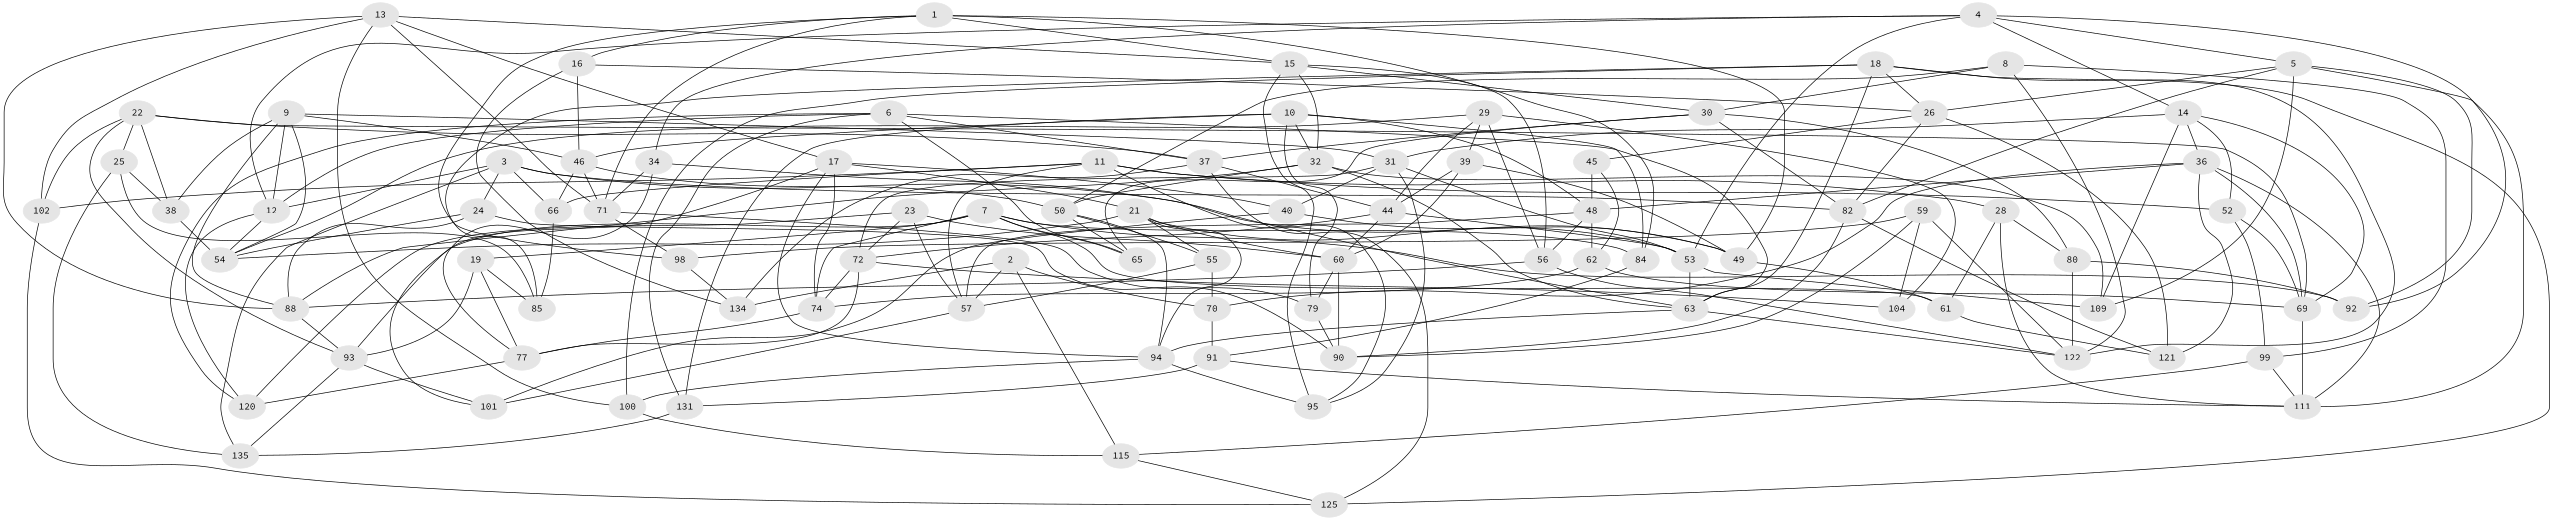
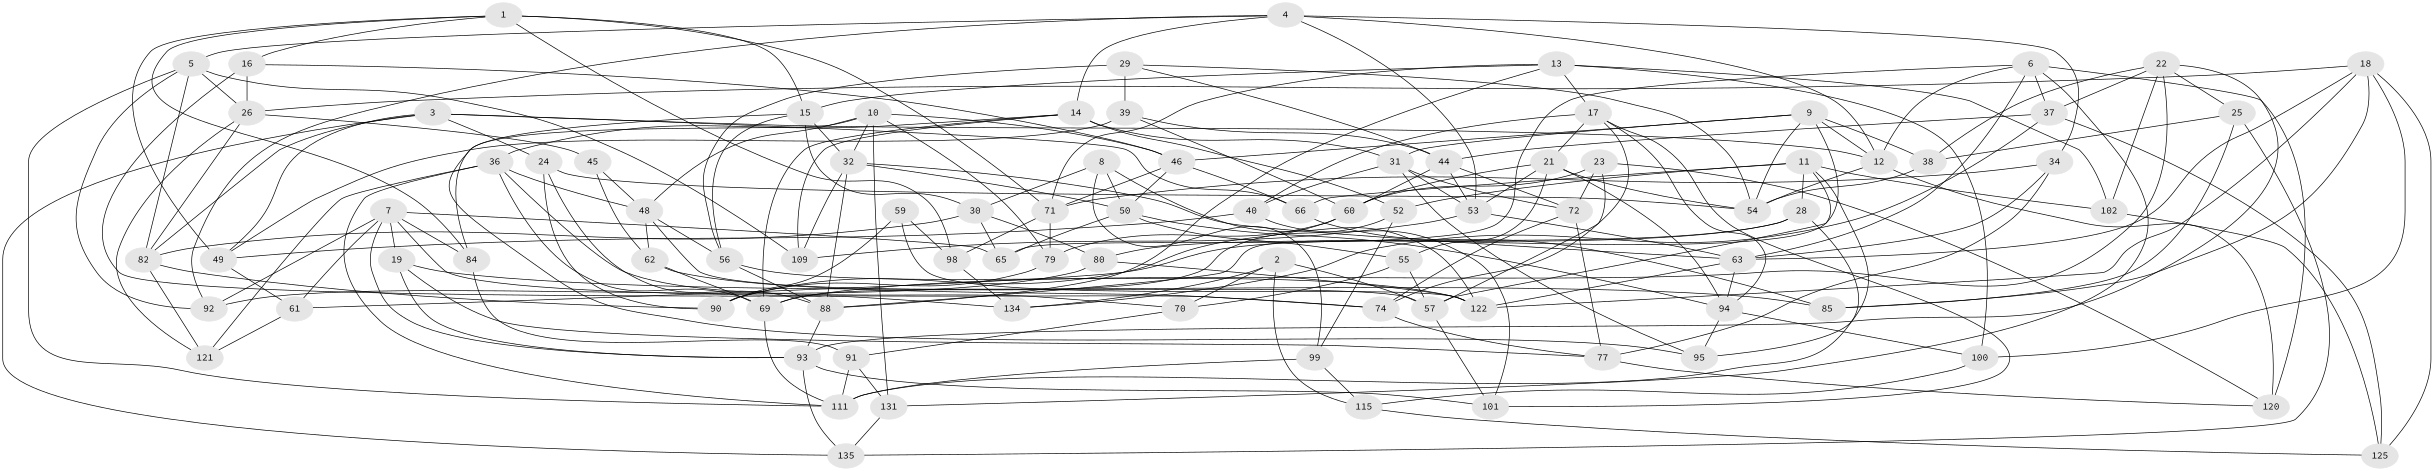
(1385, 140) -> none
(1897, 309) -> none
